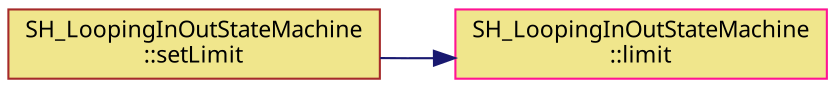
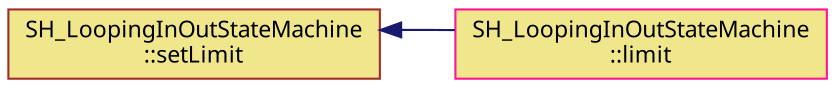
(407, 58) -> (428, 30)
